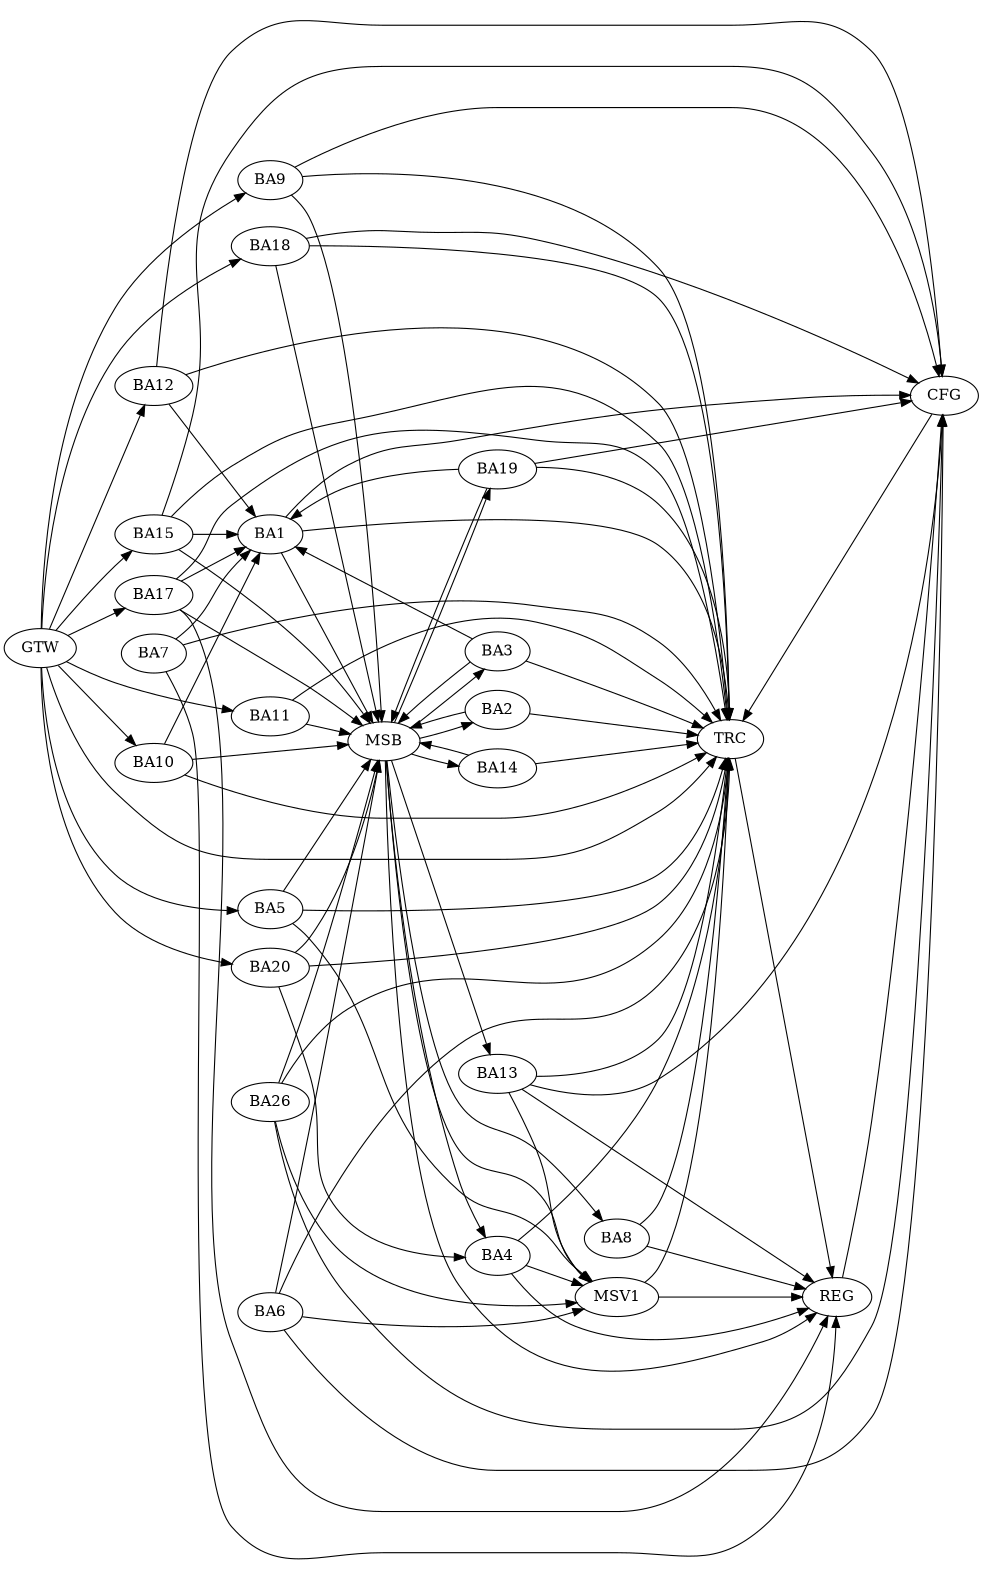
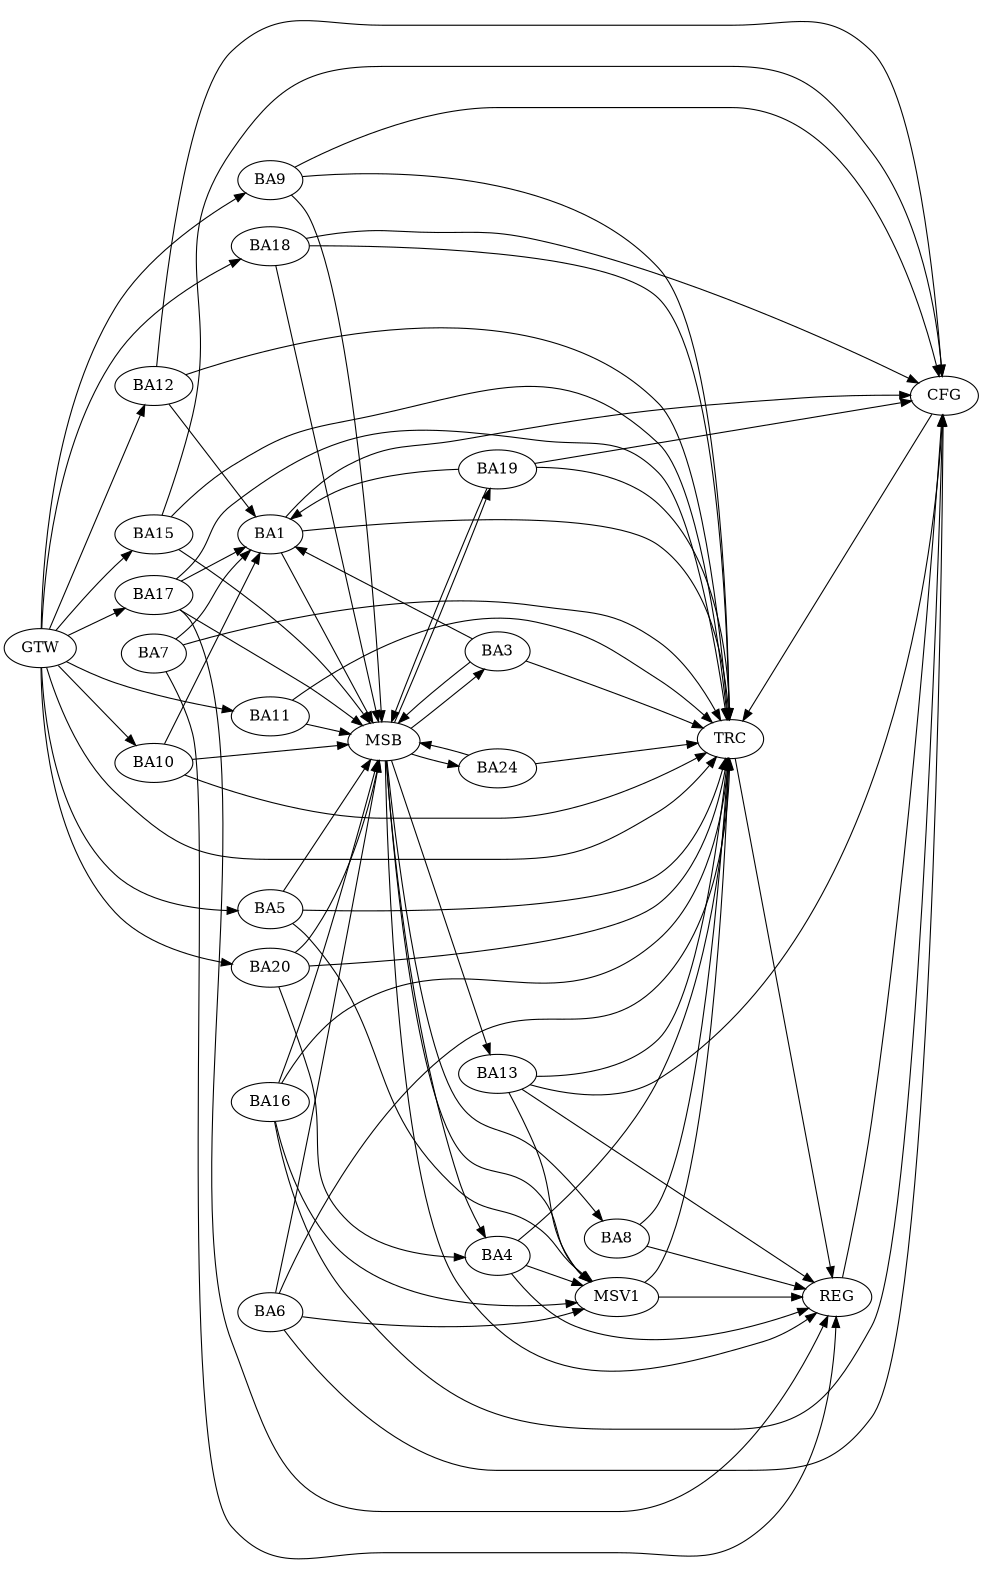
(202, 534) -> none
(498, 710) -> none
(498, 768) -> (498, 768)
(270, 1102) -> (270, 1102)
